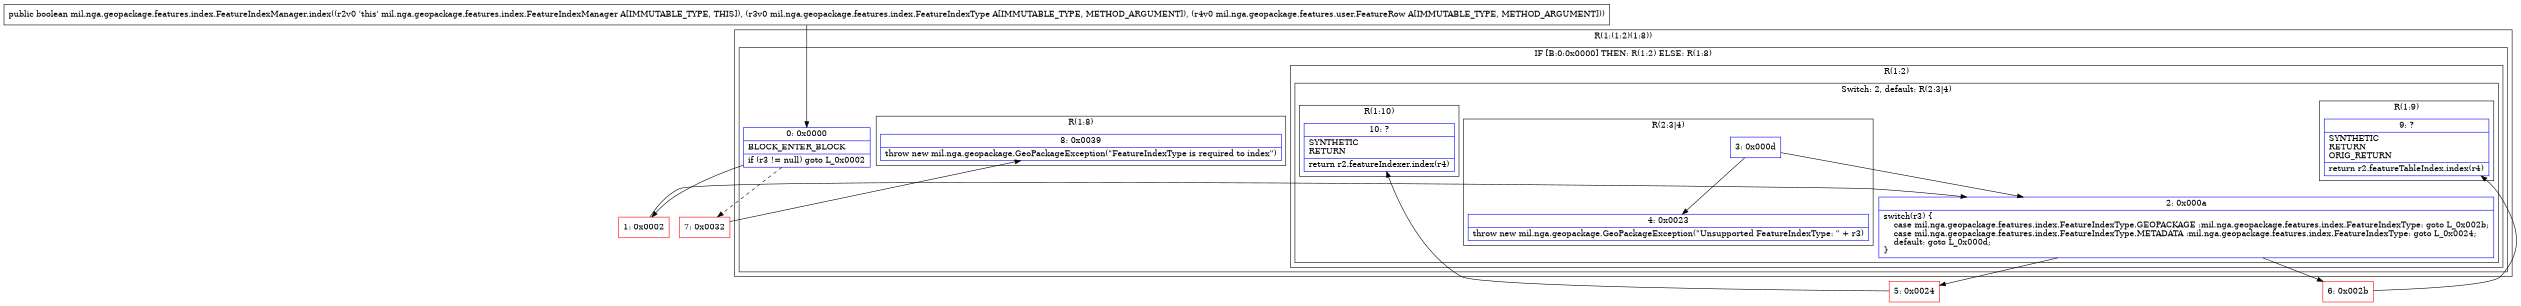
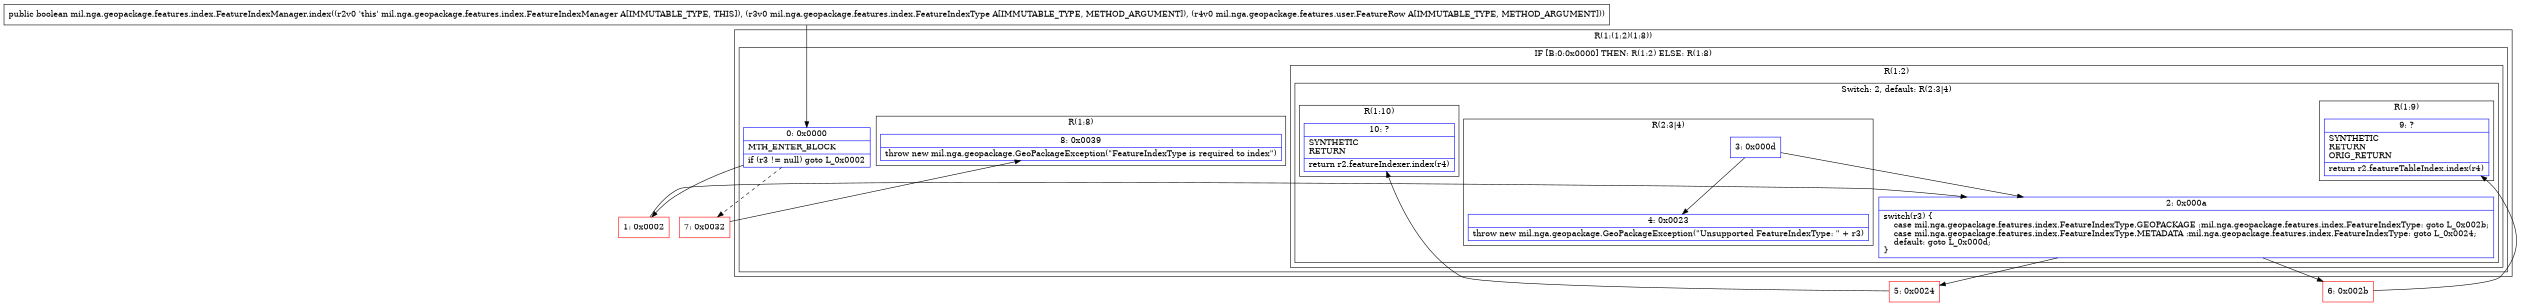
(797, 147) -> (792, 147)
